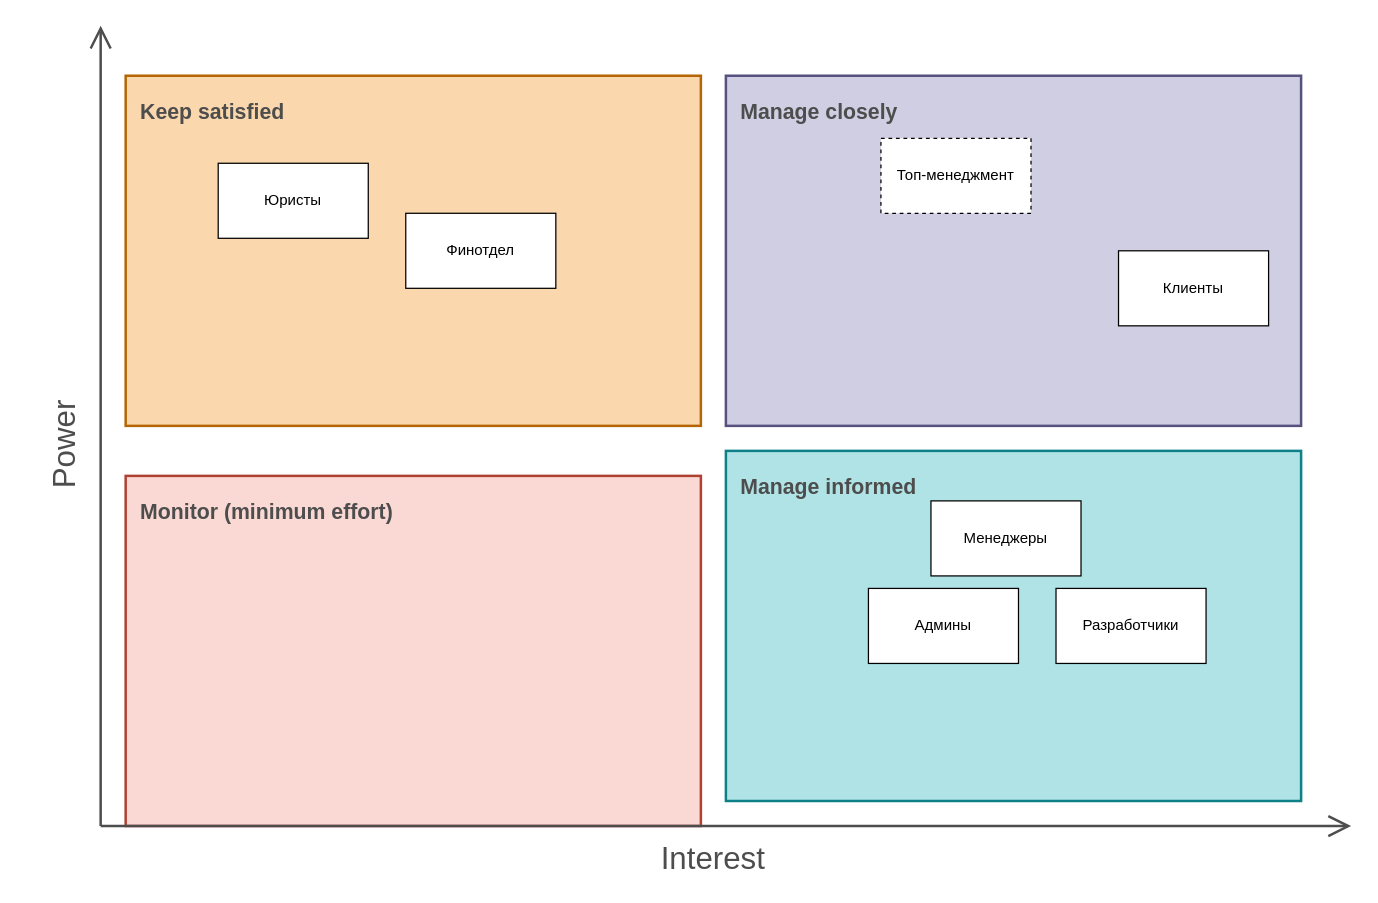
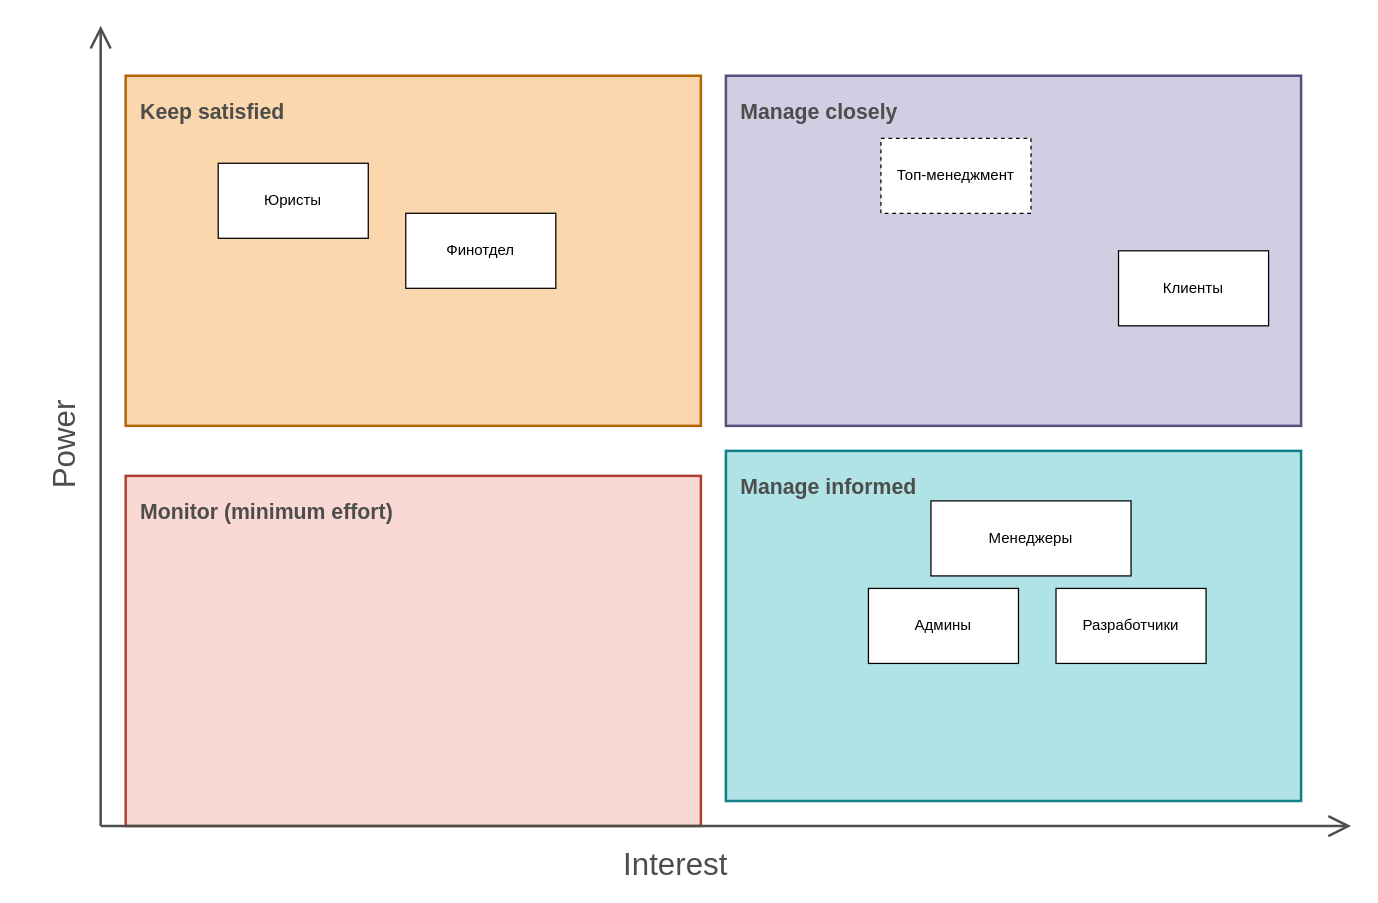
(1006, 538) -> (1031, 538)
(713, 857) -> (676, 863)
